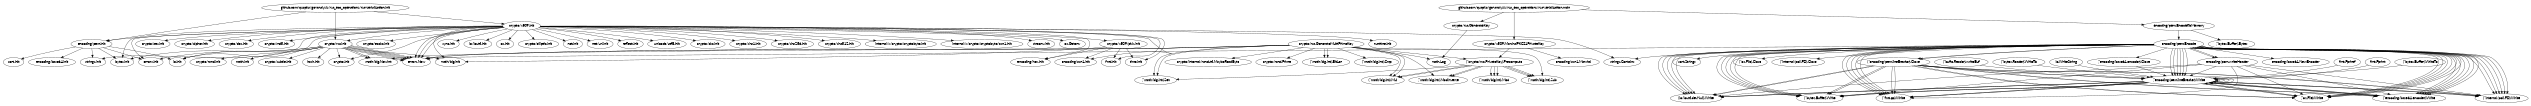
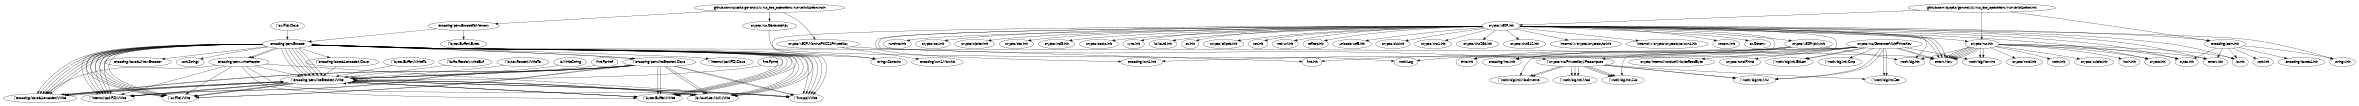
(1959, 48) -> (287, 34)
